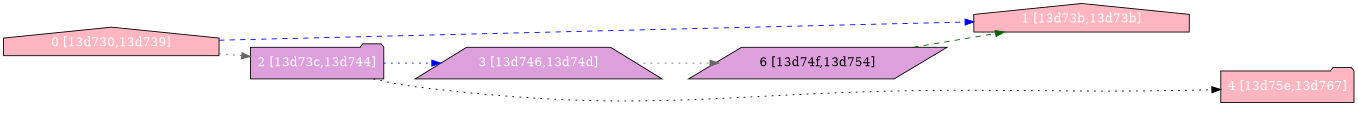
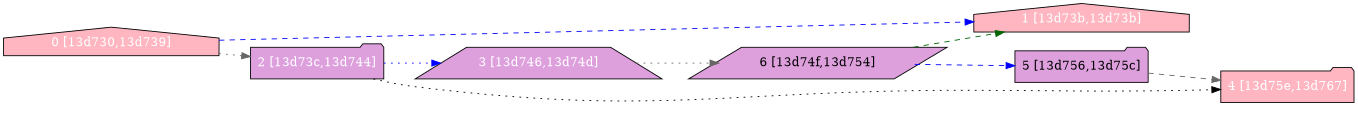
none -> (1082, 67)
